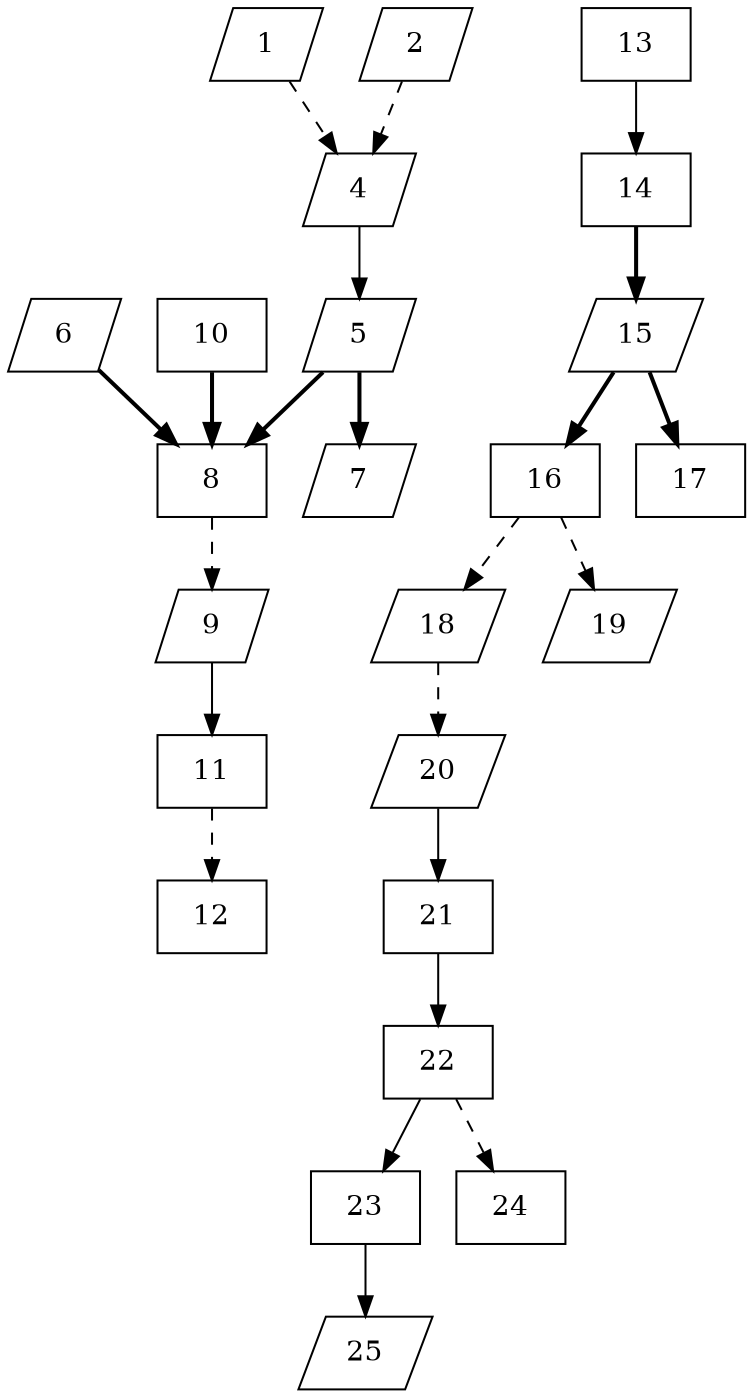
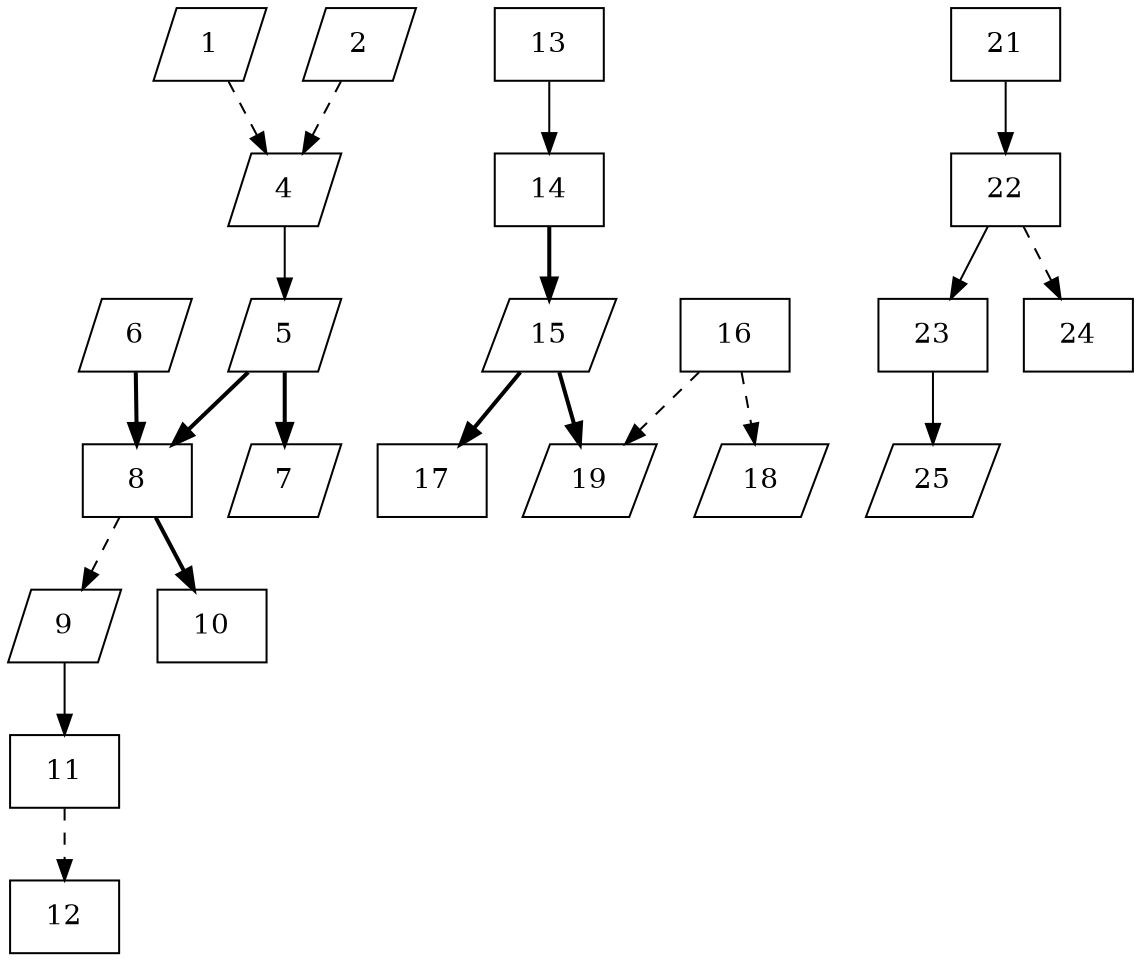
(212, 398) -> (170, 545)
(596, 399) -> (567, 398)
(438, 771) -> none
